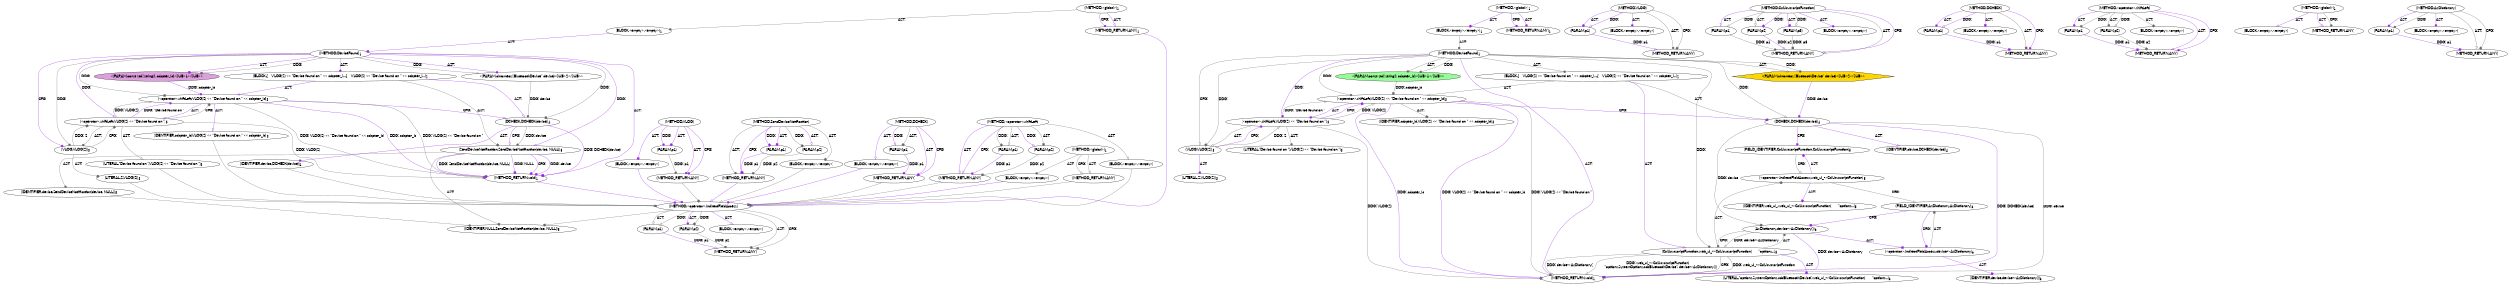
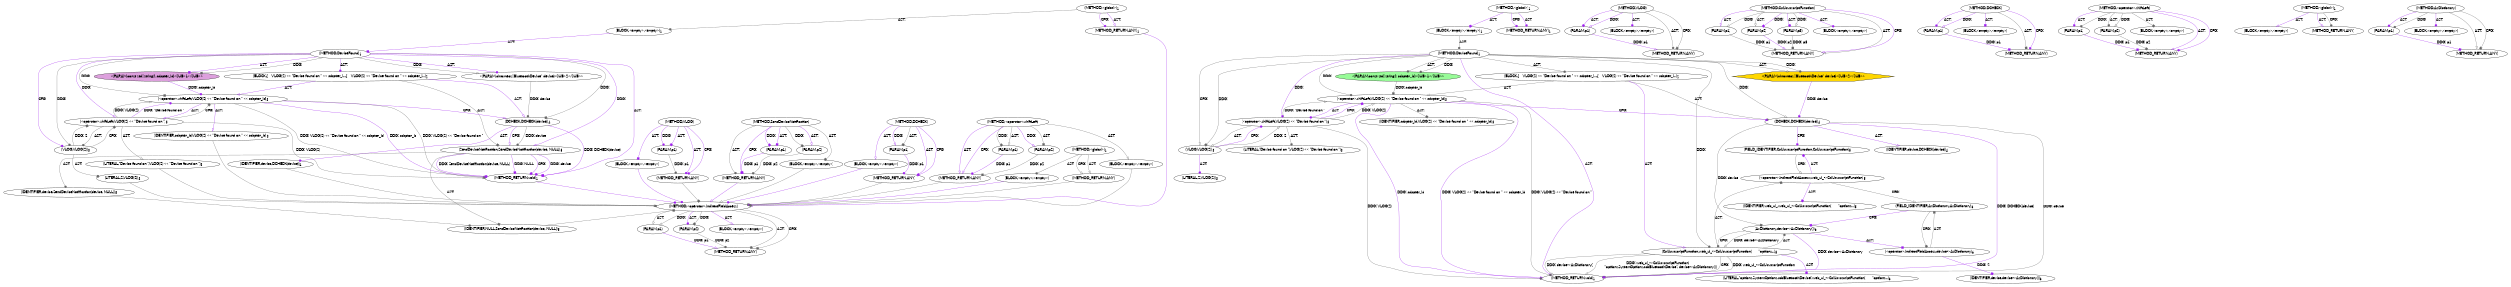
(610, 217) -> (609, 218)
(1922, 227) -> (1922, 227)
(1983, 265) -> (1983, 265)
